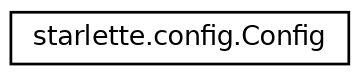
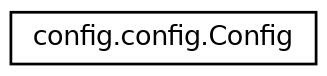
(180, 38) -> (163, 38)
